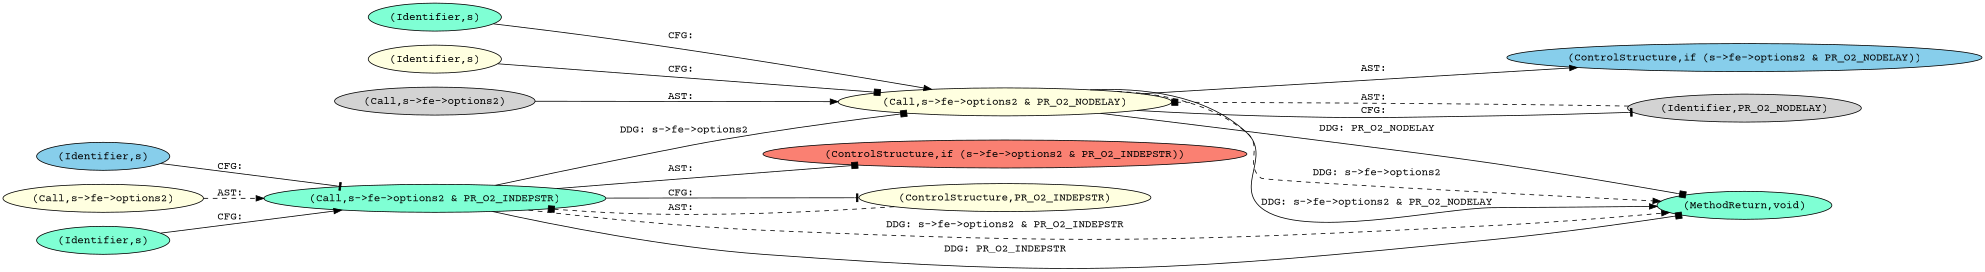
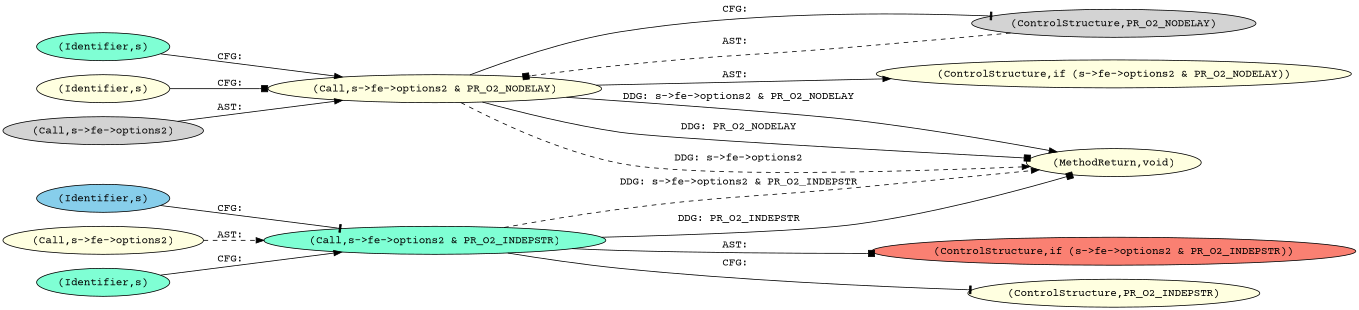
(1744, 58) -> (1114, 74)
(1744, 108) -> (1114, 23)
(696, 144) -> none
(1744, 205) -> (1114, 163)
(725, 214) -> none
